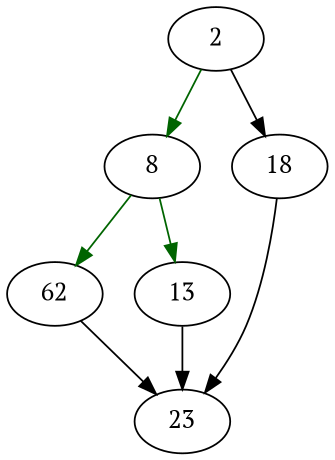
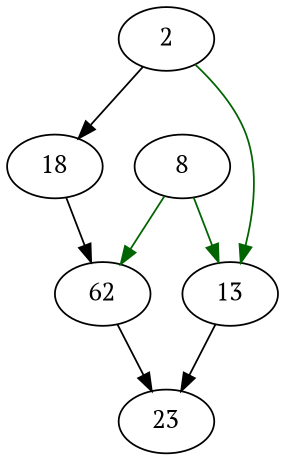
(188, 95) -> (250, 146)
(258, 292) -> (75, 222)
